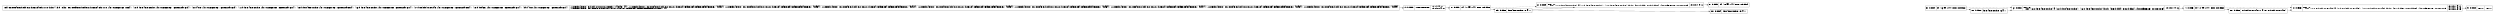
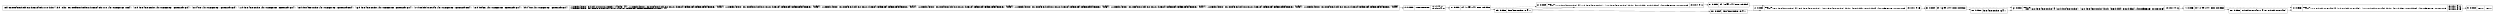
none -> (1837, 8)
